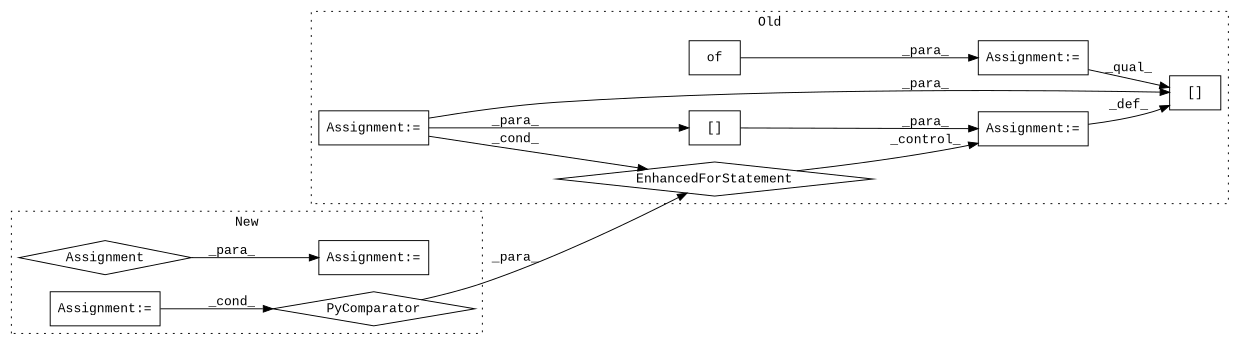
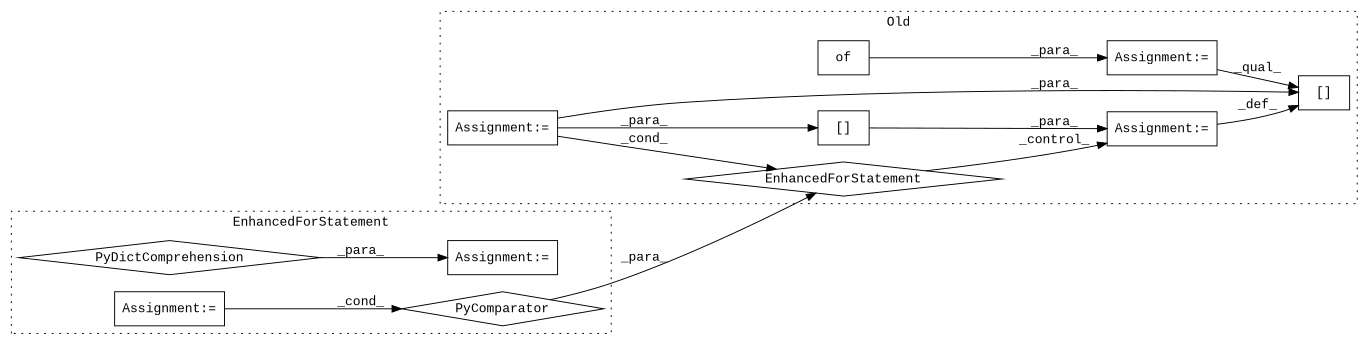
(247, 222) -> (311, 222)
(105, 258) -> (170, 258)
